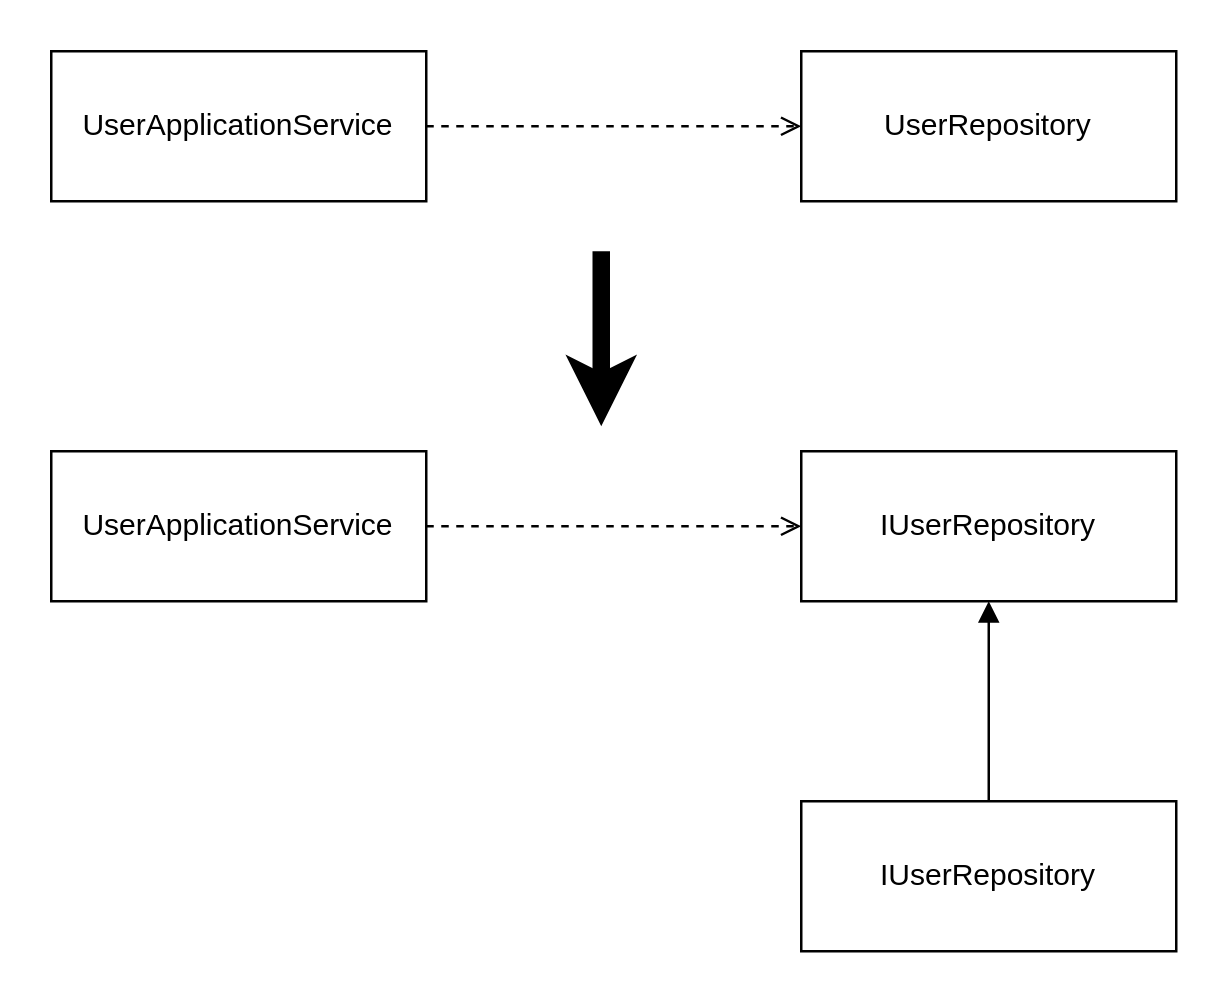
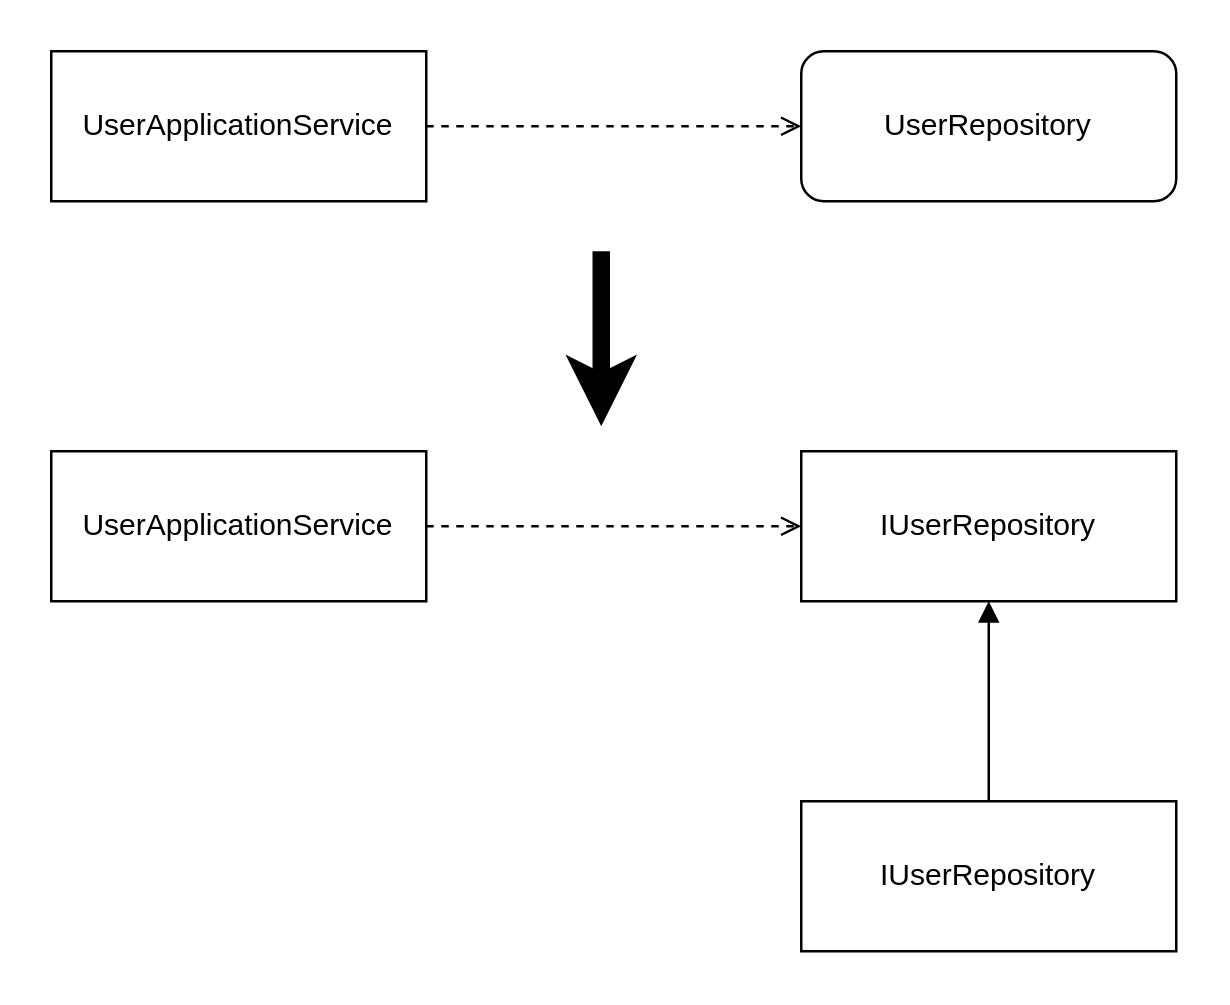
(989, 126) -> (989, 126)
